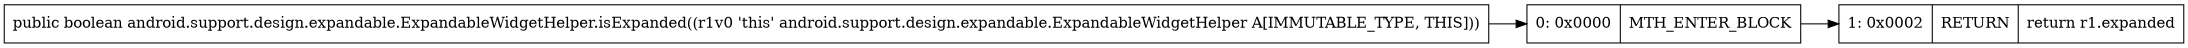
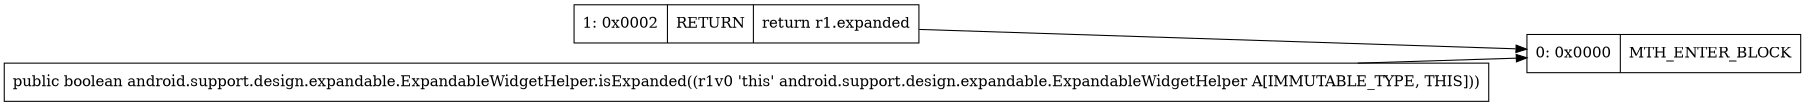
(1814, 24) -> (1217, 39)
